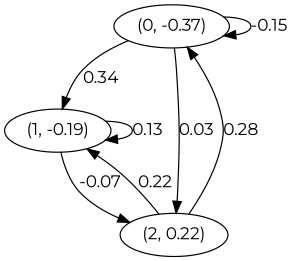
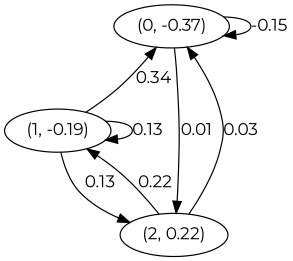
(91, 62) -> (119, 87)
(197, 131) -> (197, 131)
(241, 131) -> (241, 131)
(100, 183) -> (100, 183)
